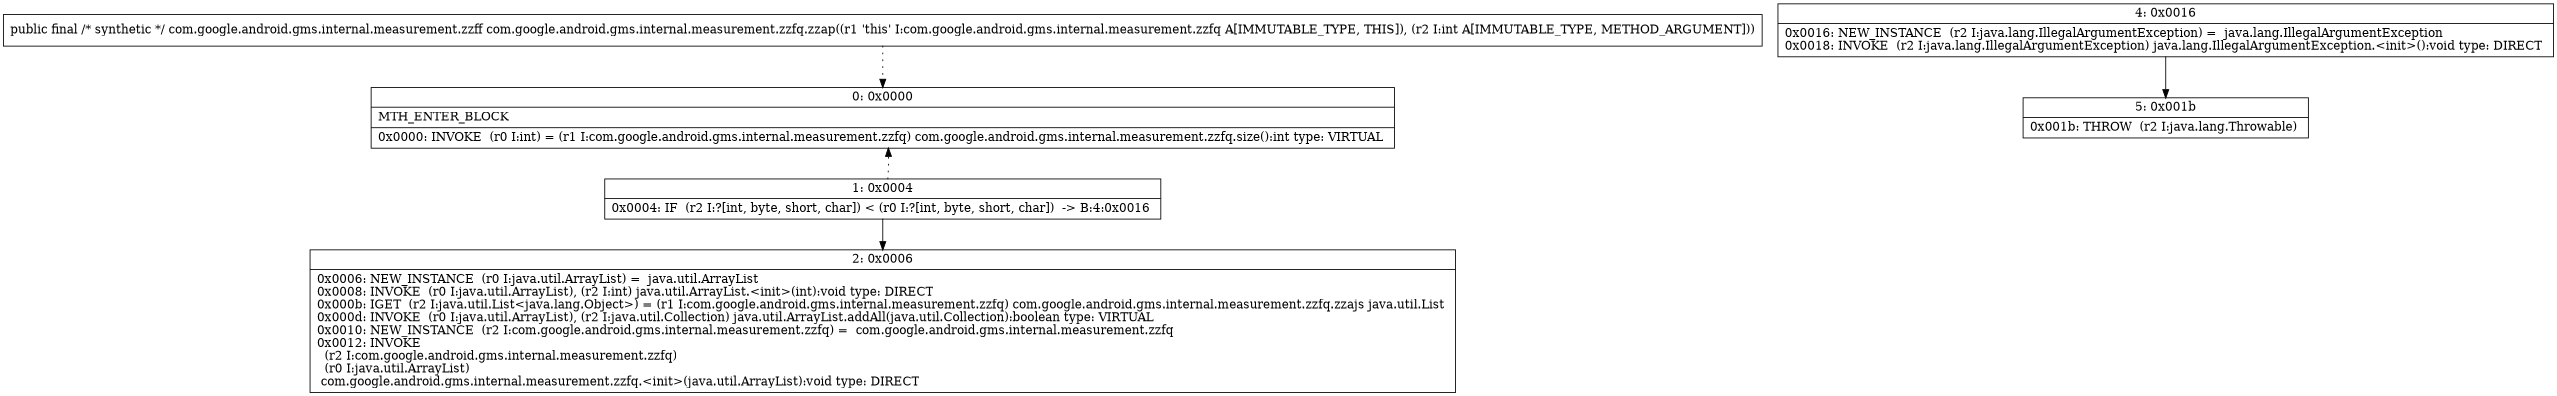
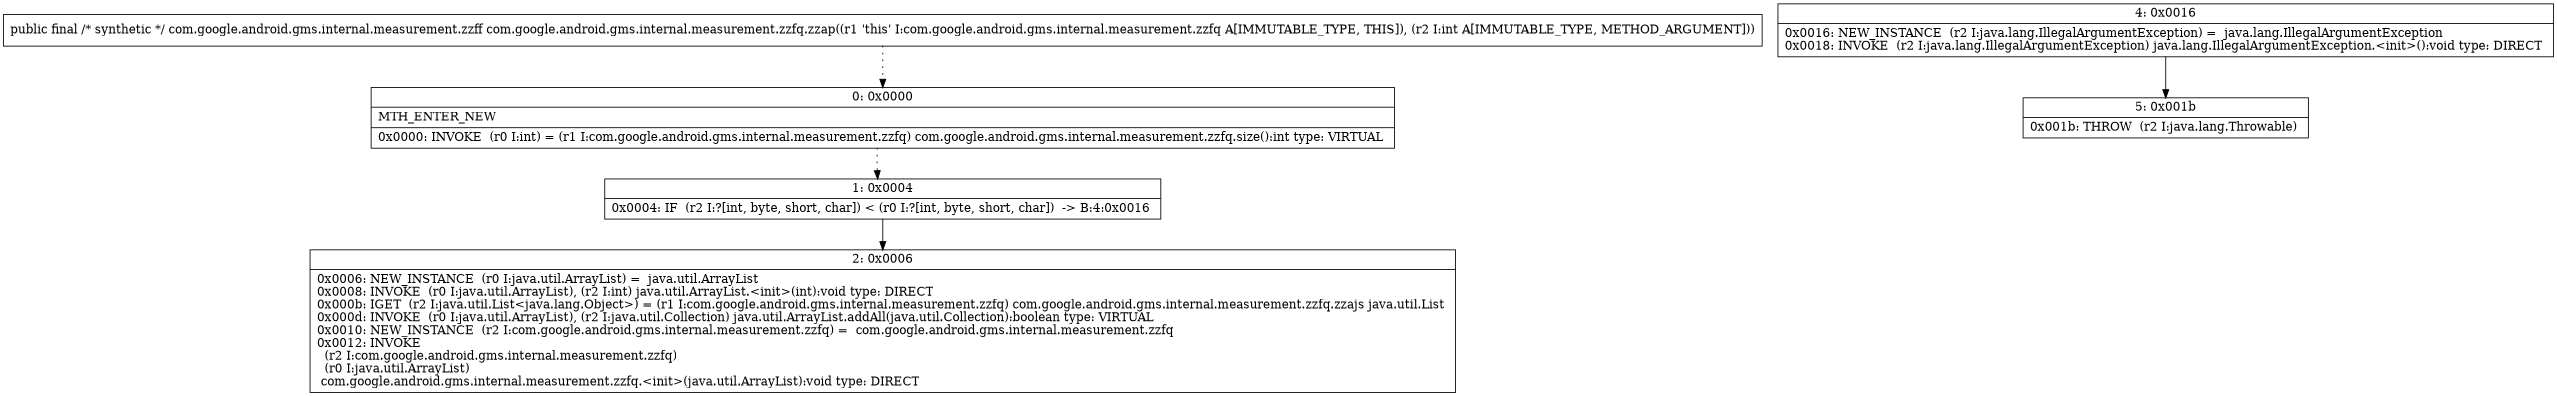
(444, 117) -> (437, 117)
(888, 168) -> (877, 159)
